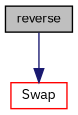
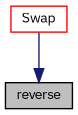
(39, 51) -> (39, 51)
